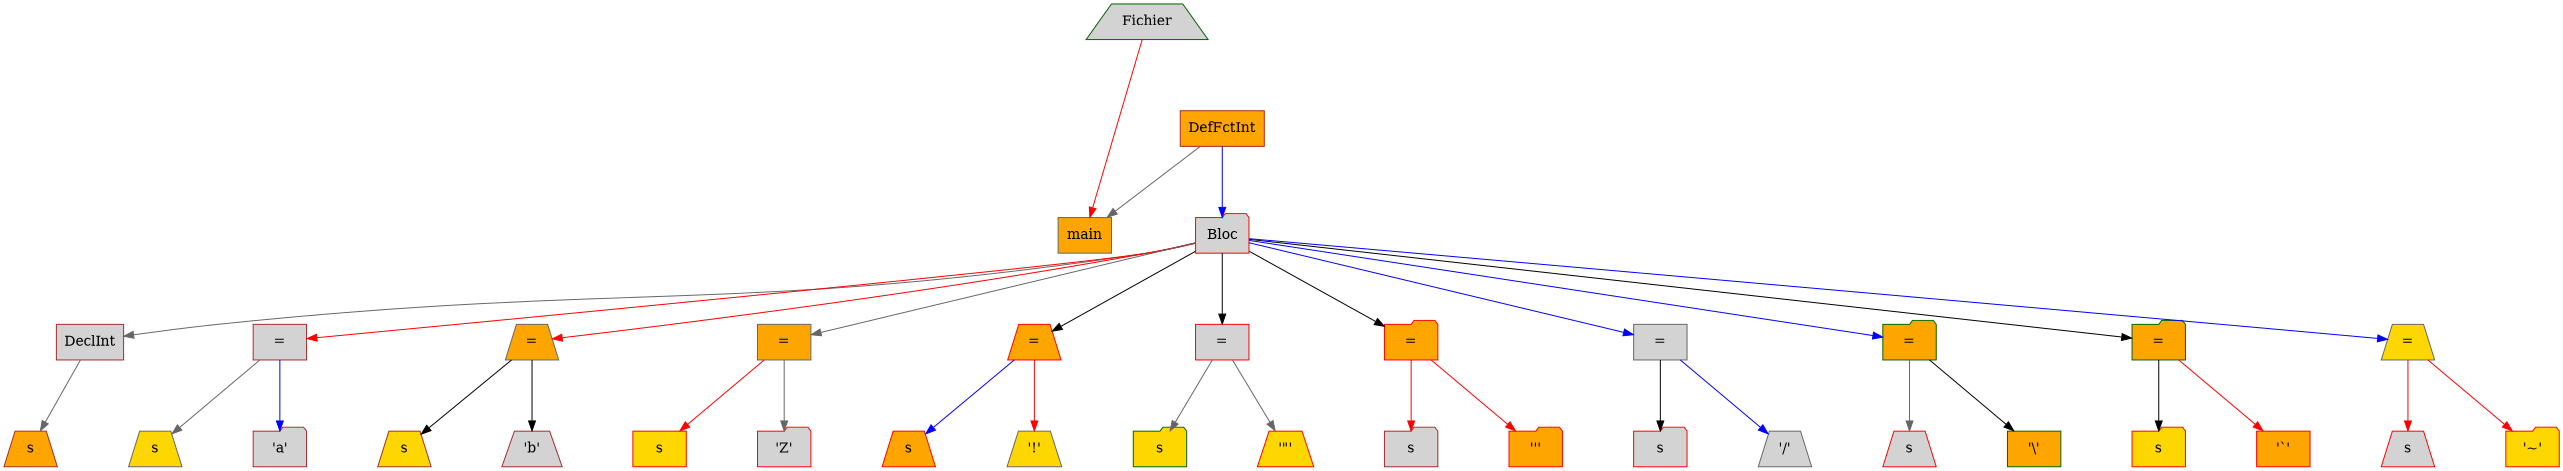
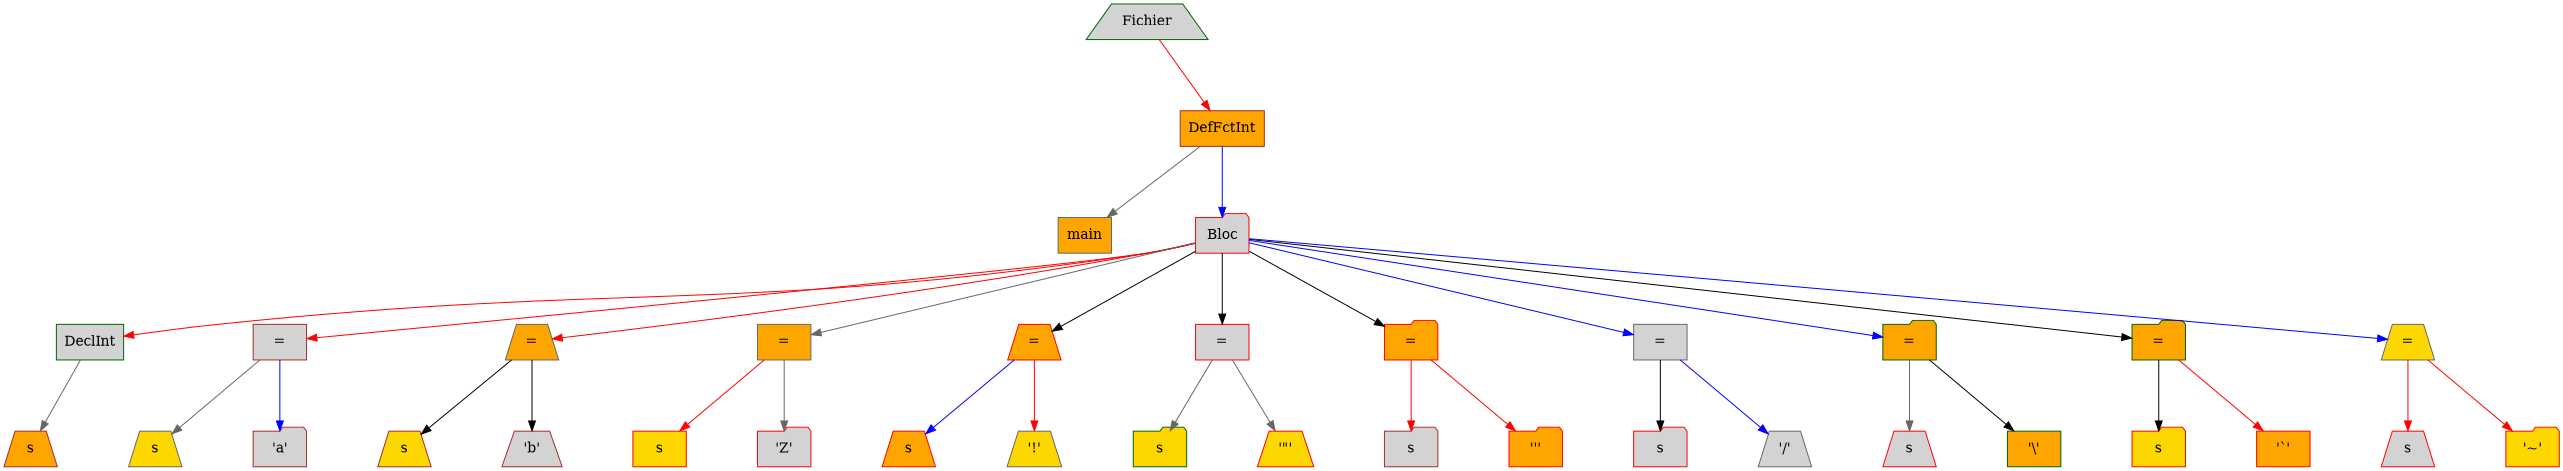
(1117, 124) -> (1182, 71)
(665, 296) -> (665, 296)
(90, 342) -> (90, 342)
